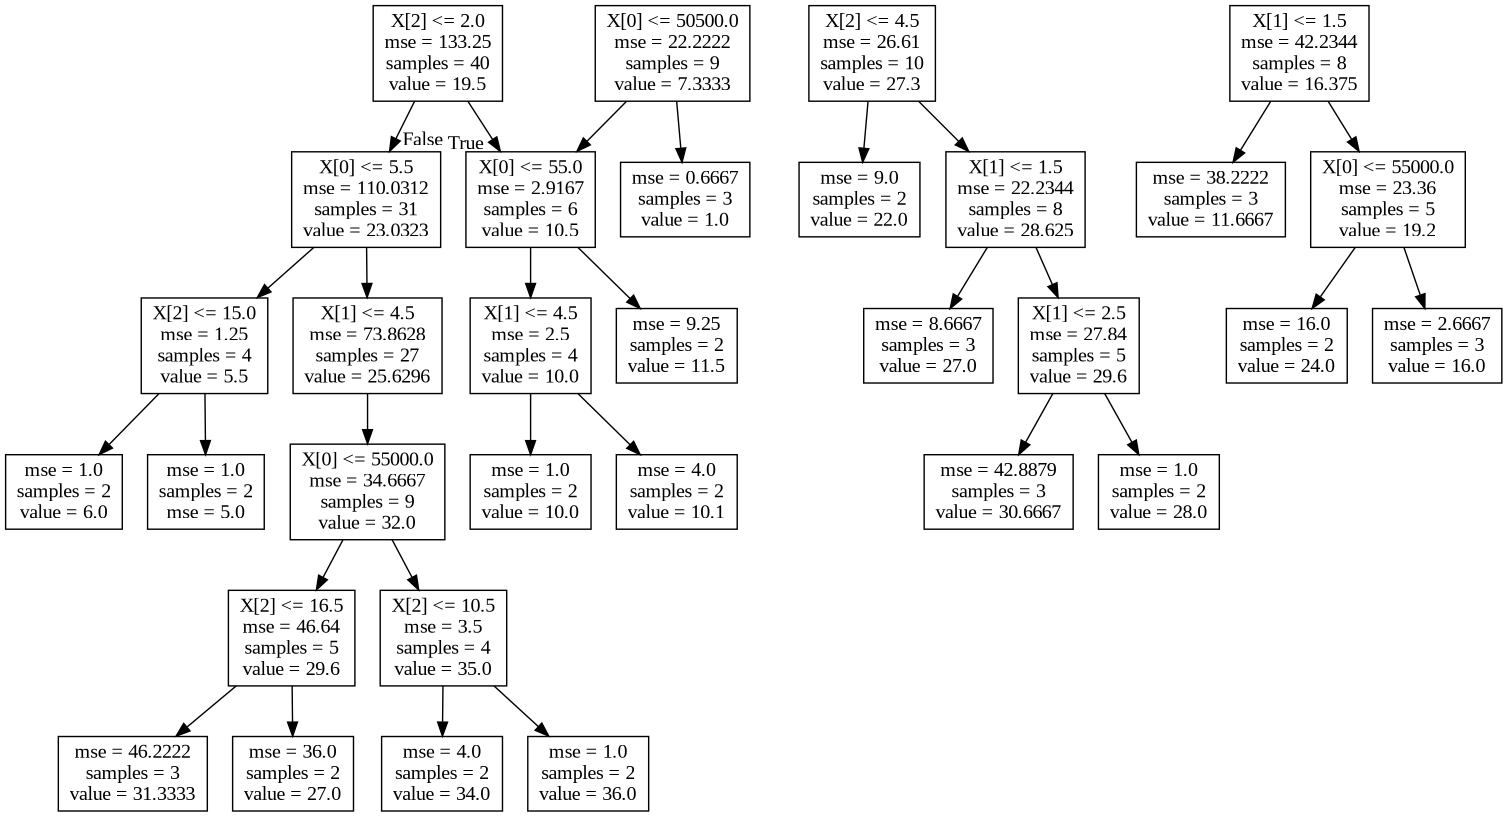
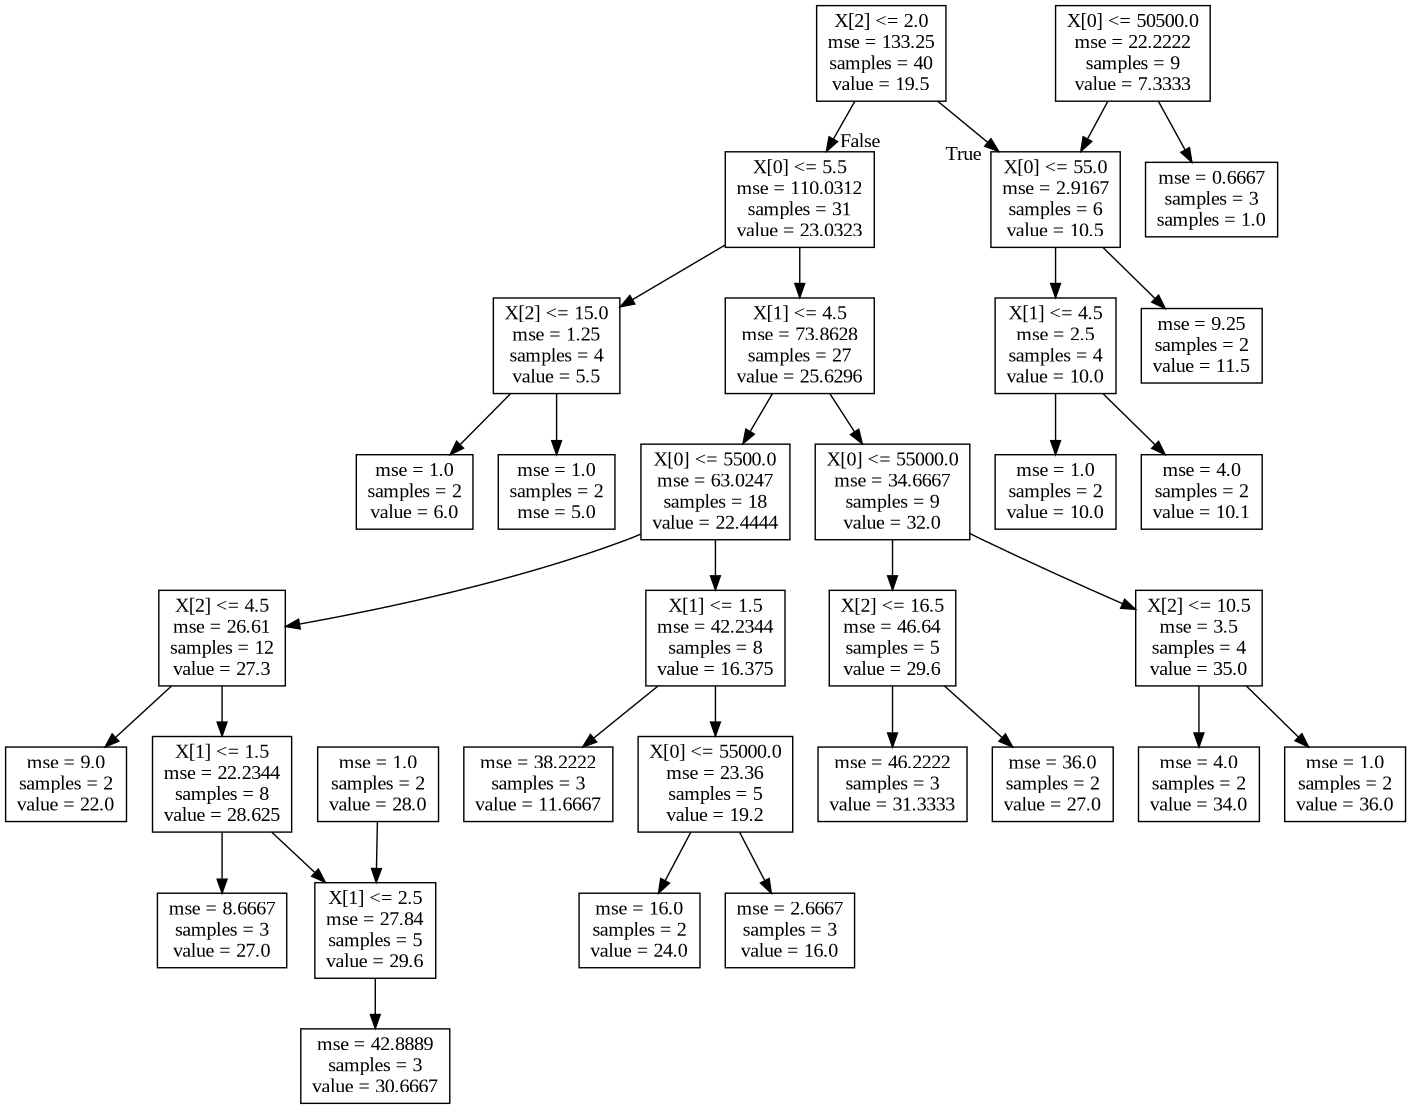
(872, 53) -> (222, 638)
(685, 200) -> (1212, 200)
(1118, 418) -> (377, 845)
none -> (715, 492)
(999, 492) -> (375, 1066)
